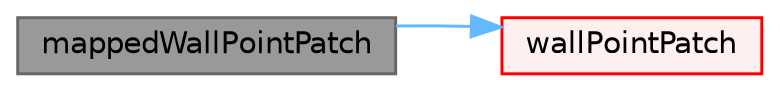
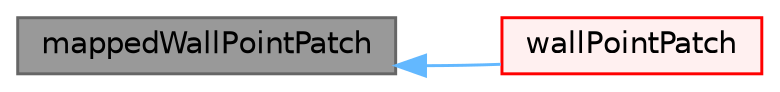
(433, 26) -> (463, 65)
